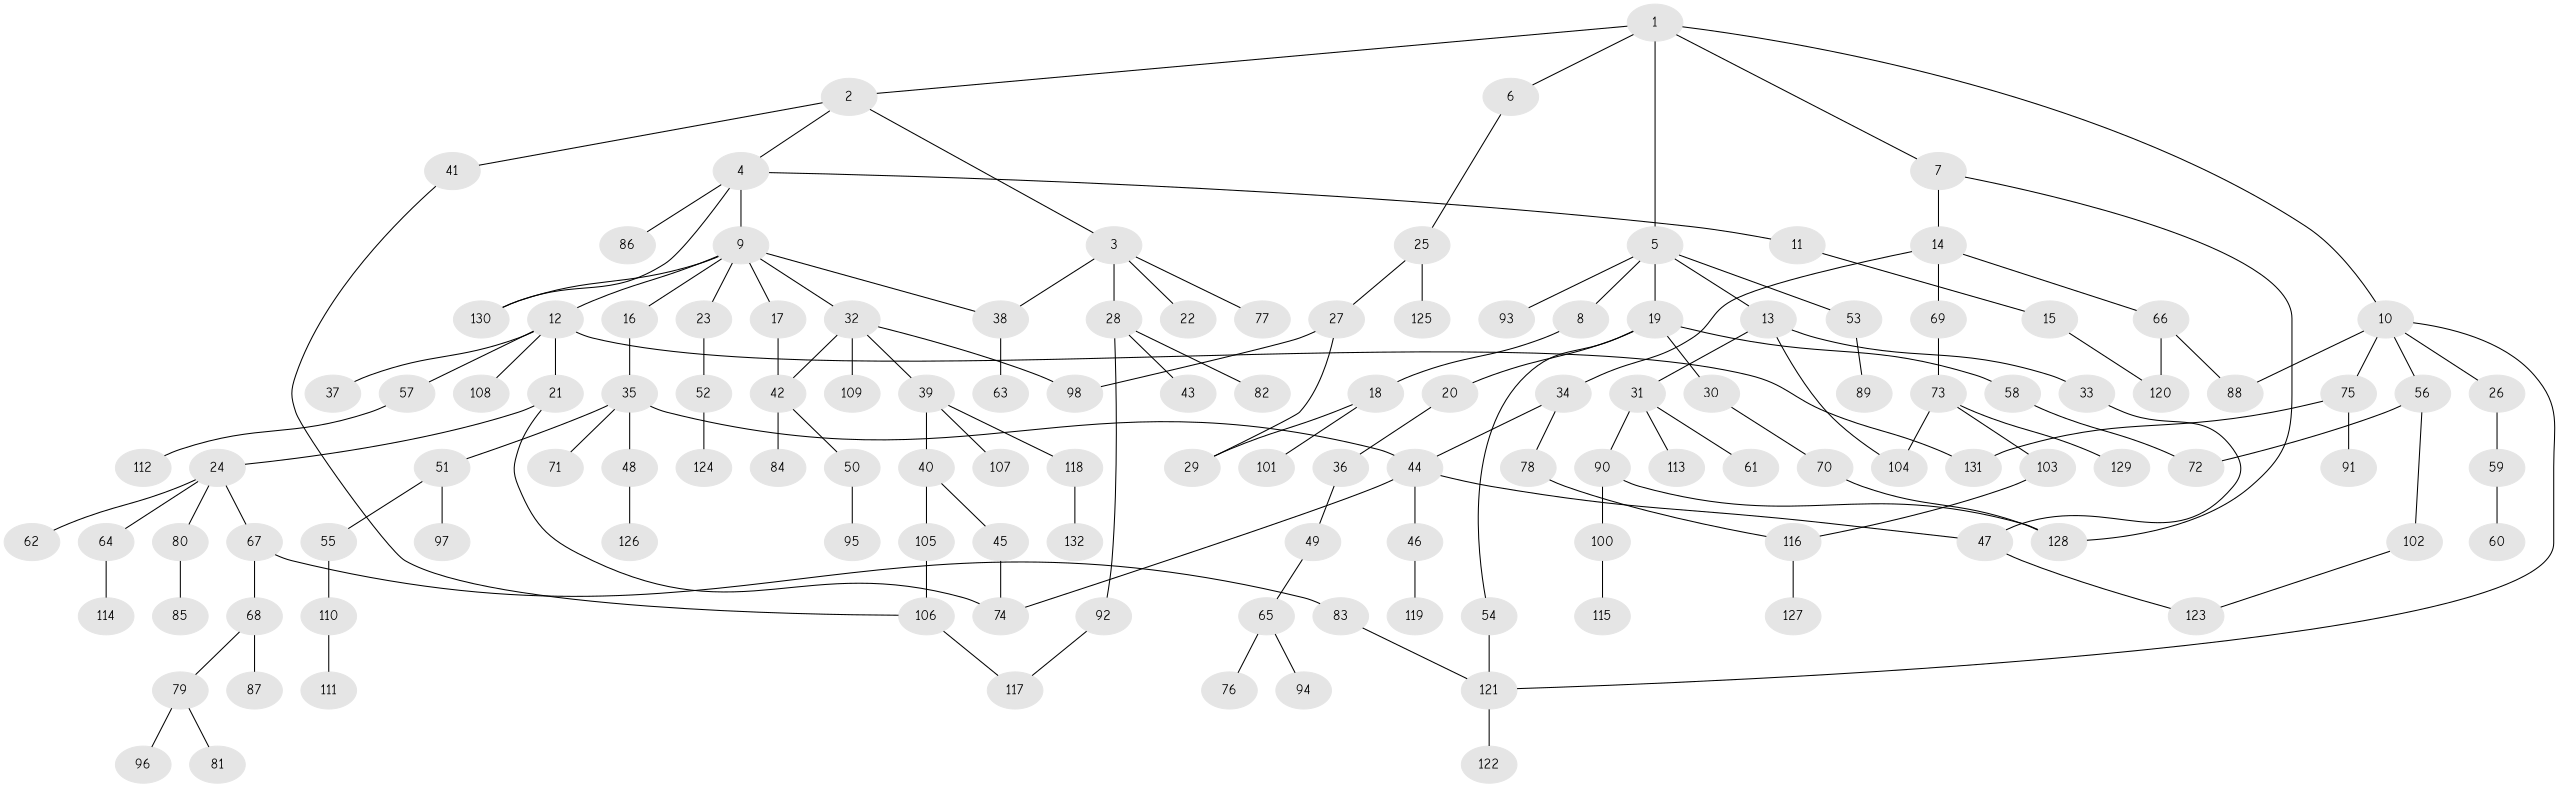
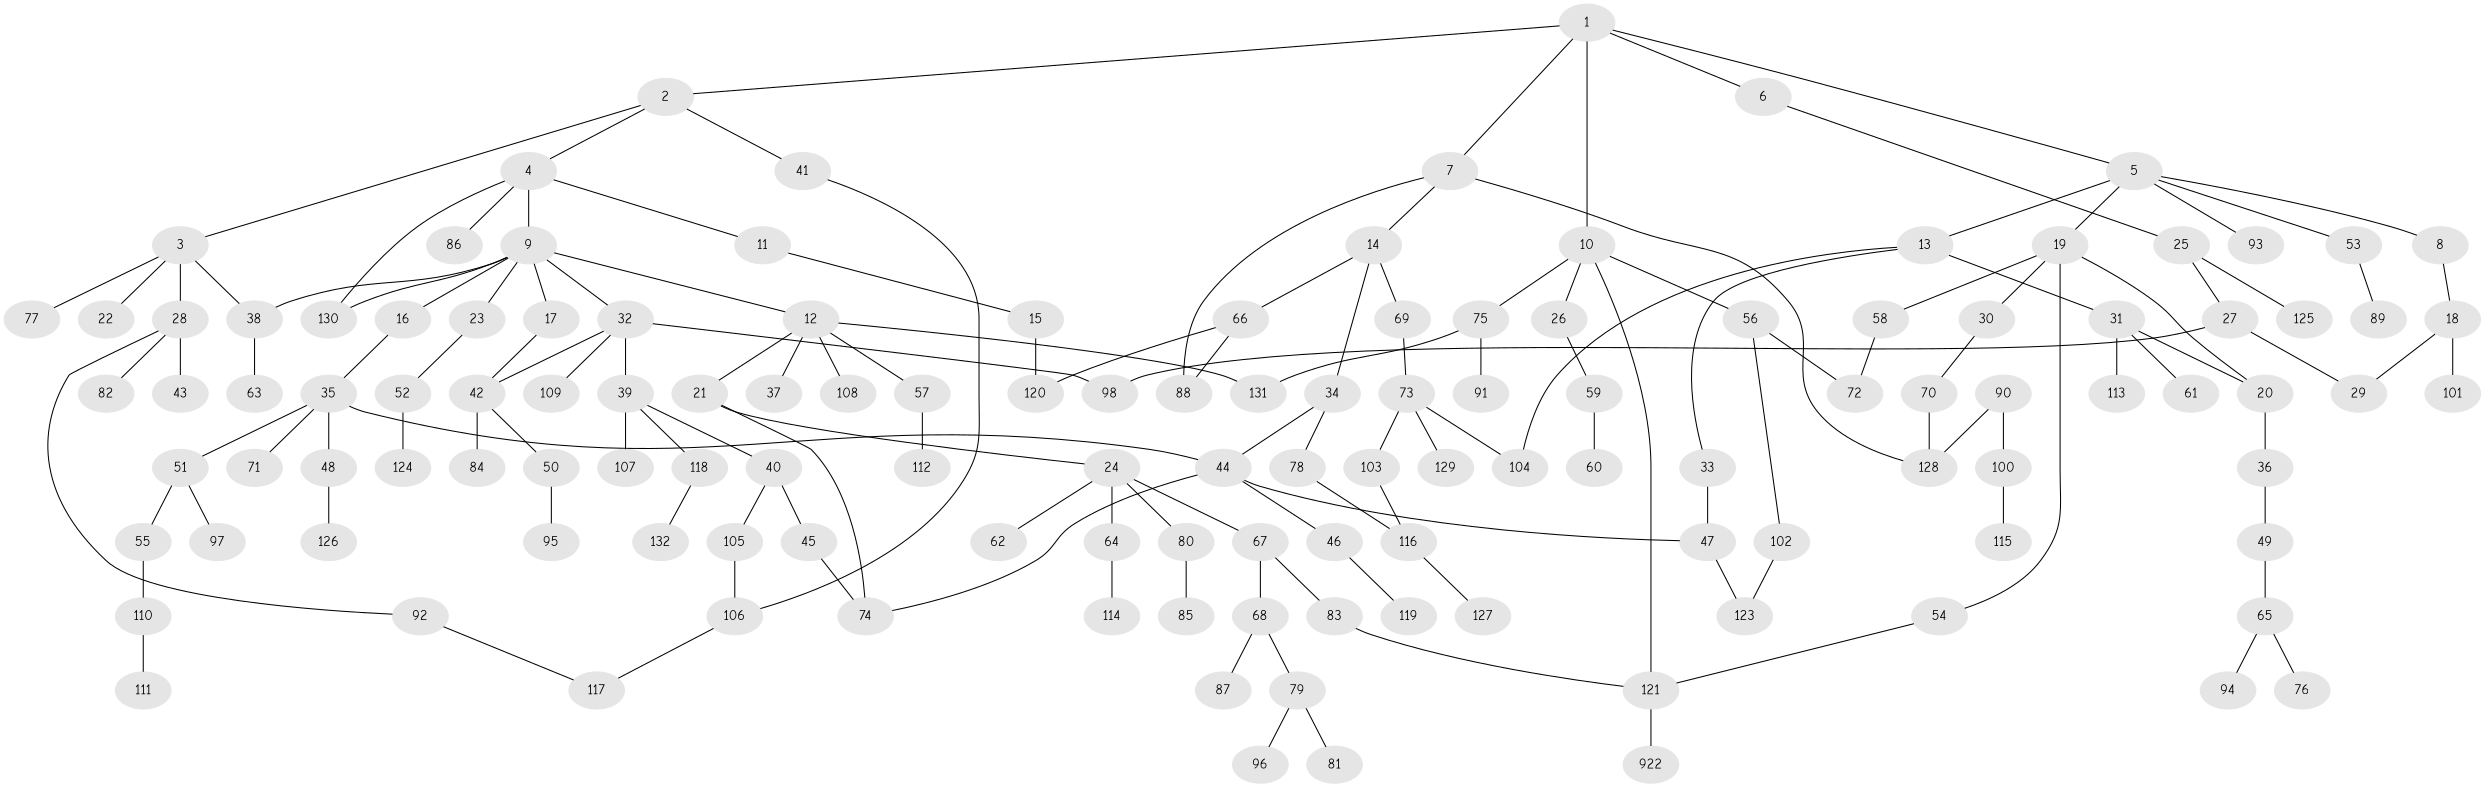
(2311, 357) -> (1270, 241)
(1620, 431) -> (2191, 357)
(1489, 765) -> (1651, 765)
